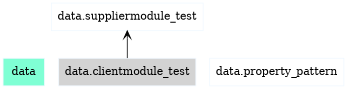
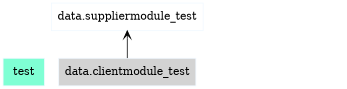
(24, 72) -> (24, 72)
(277, 72) -> none
